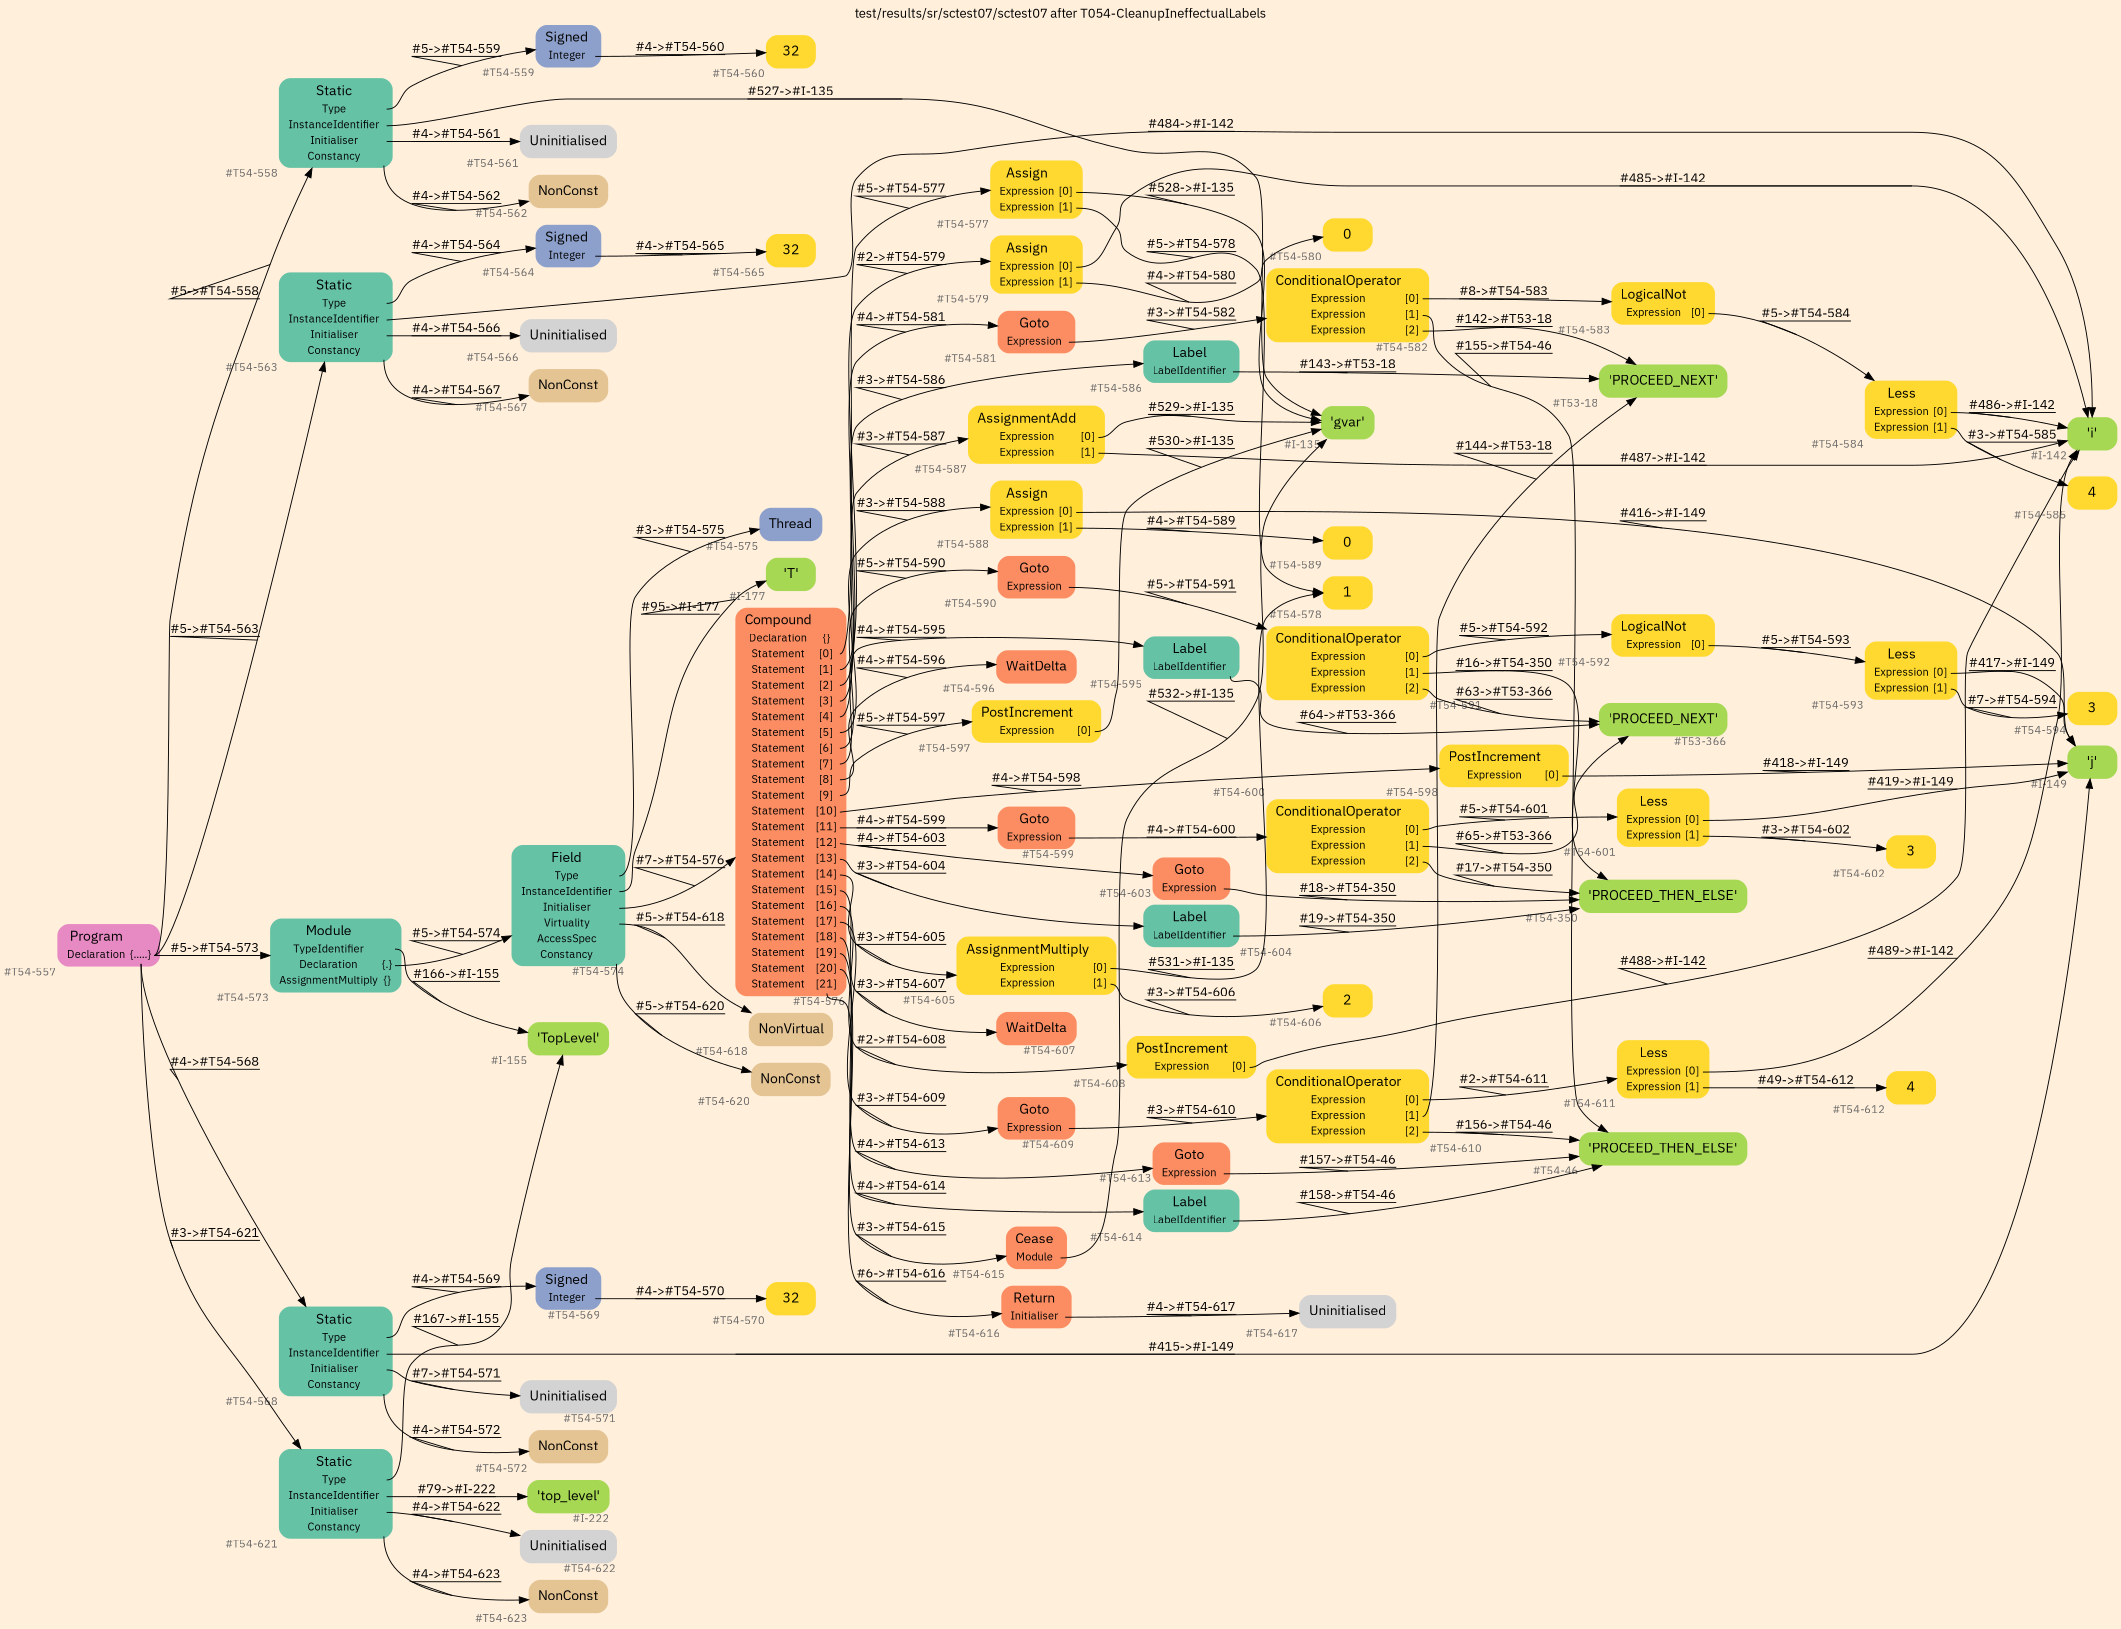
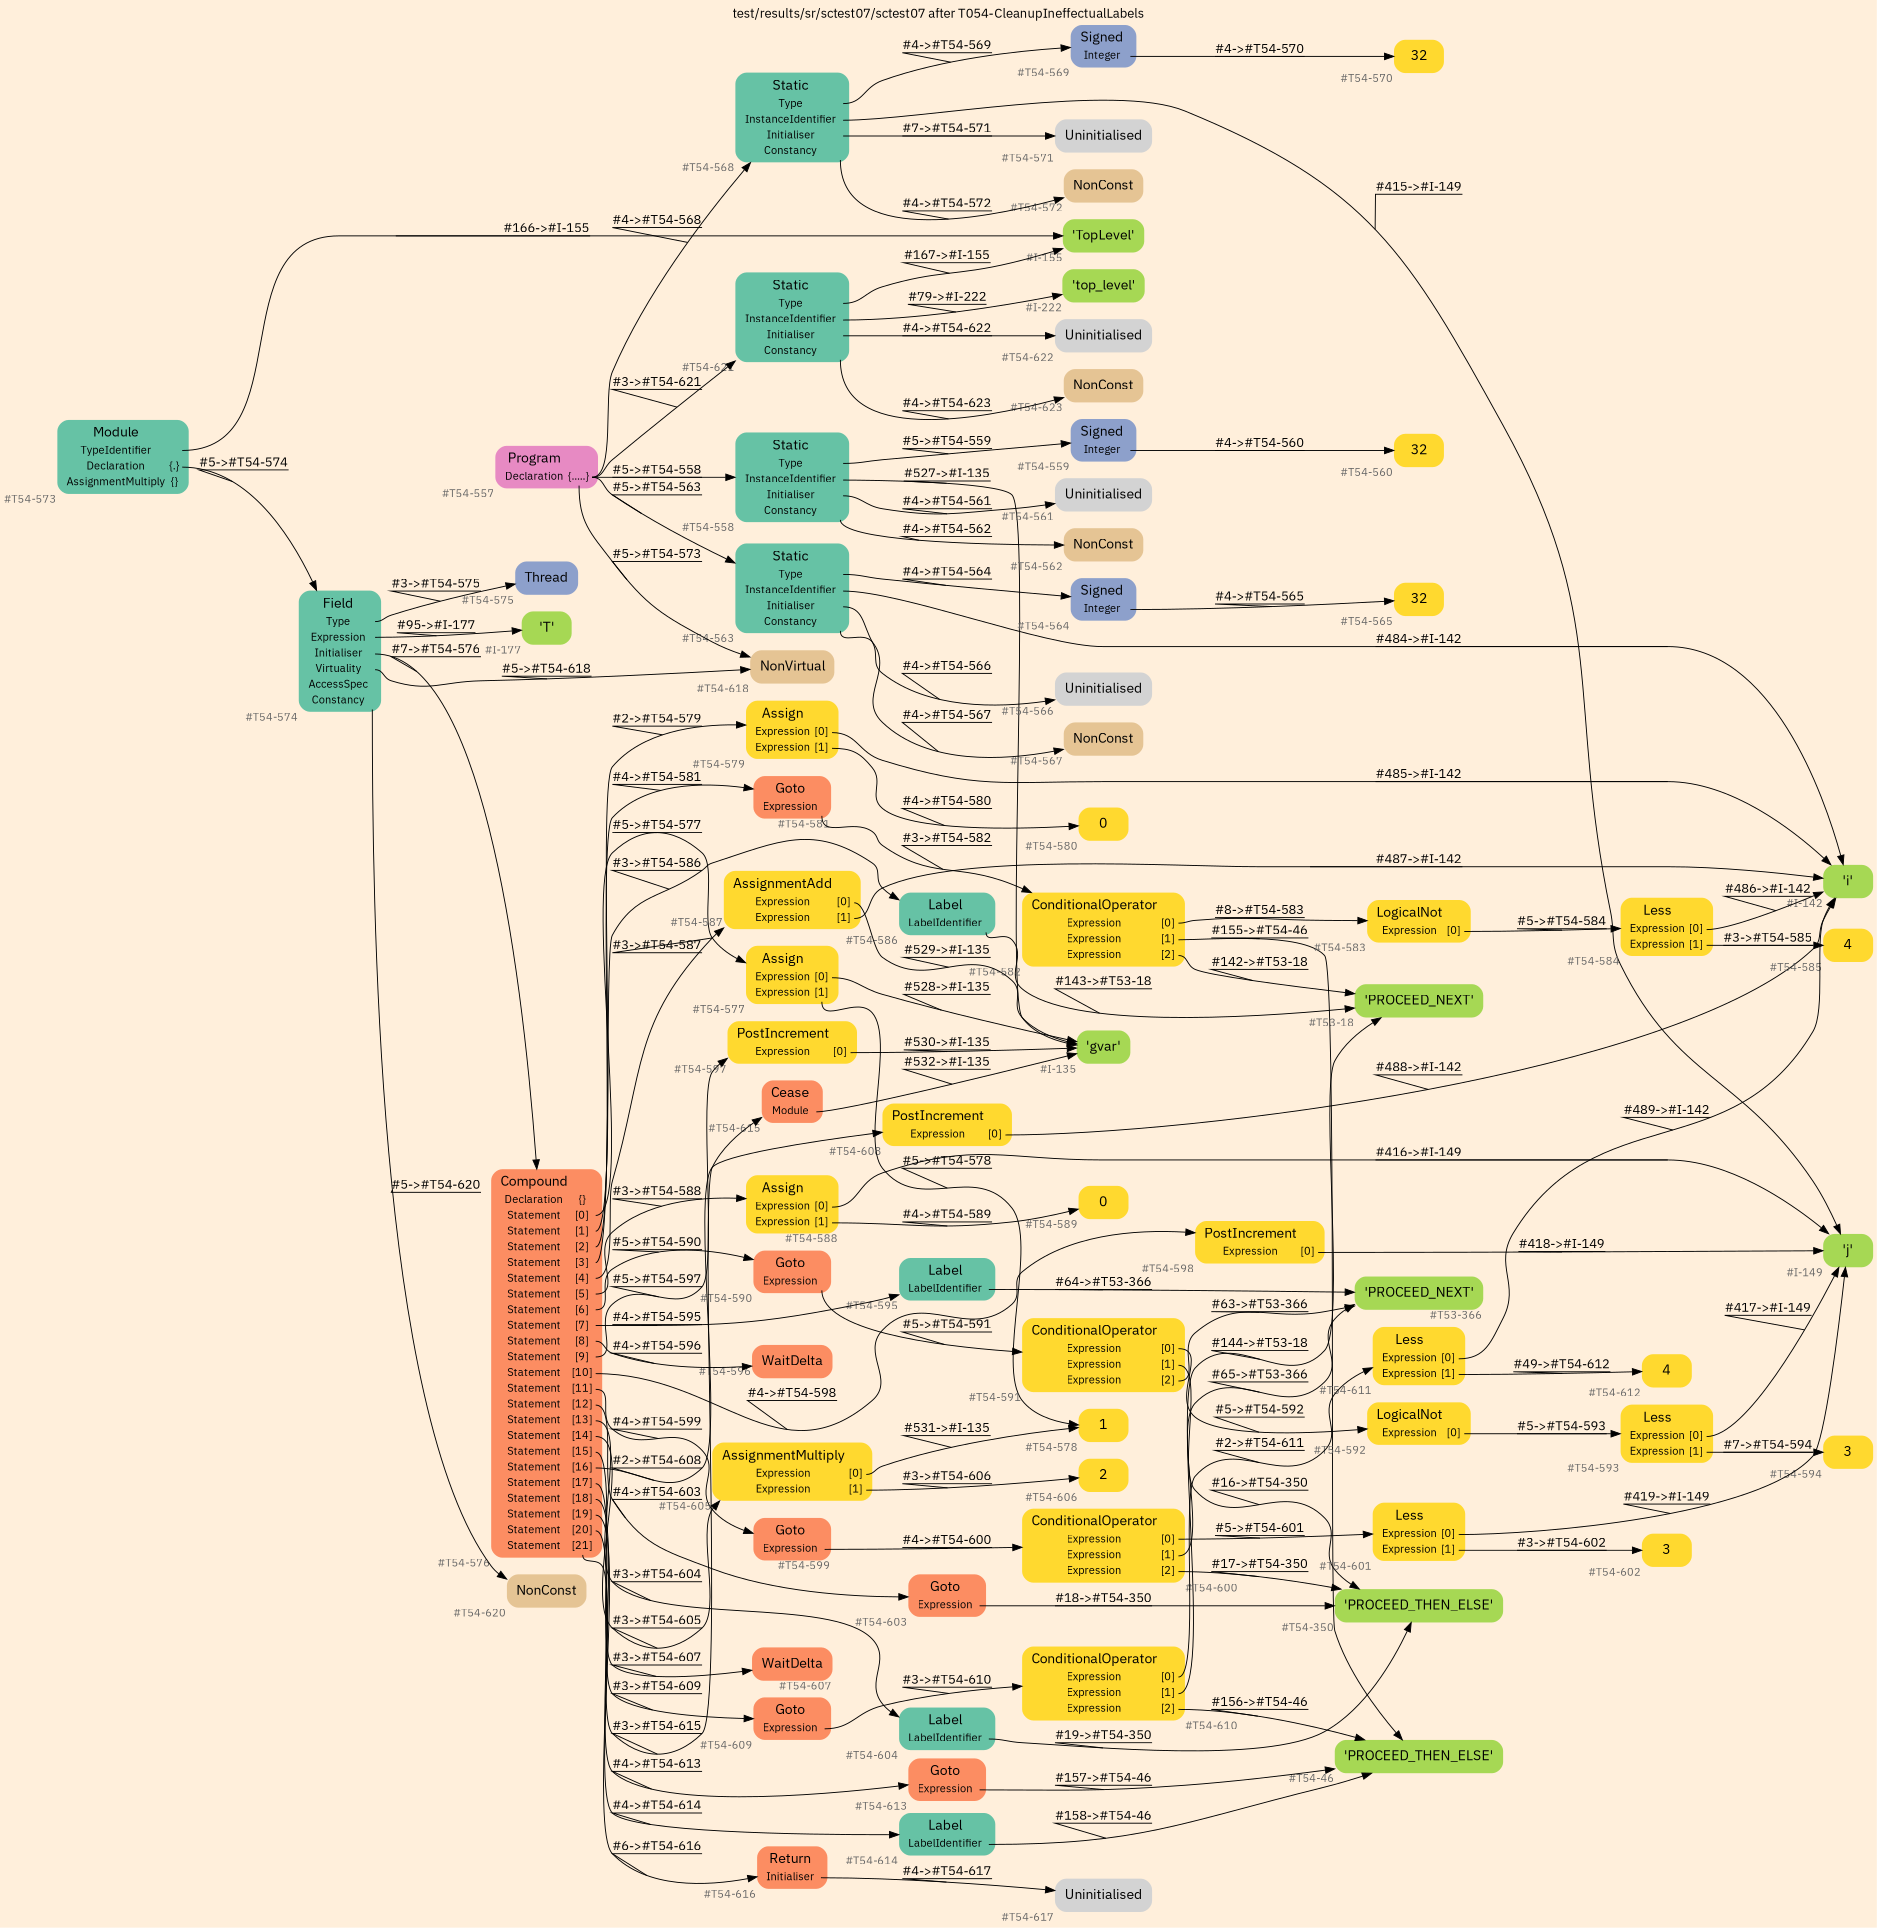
(567, 892) -> (339, 637)
(207, 956) -> (637, 591)
